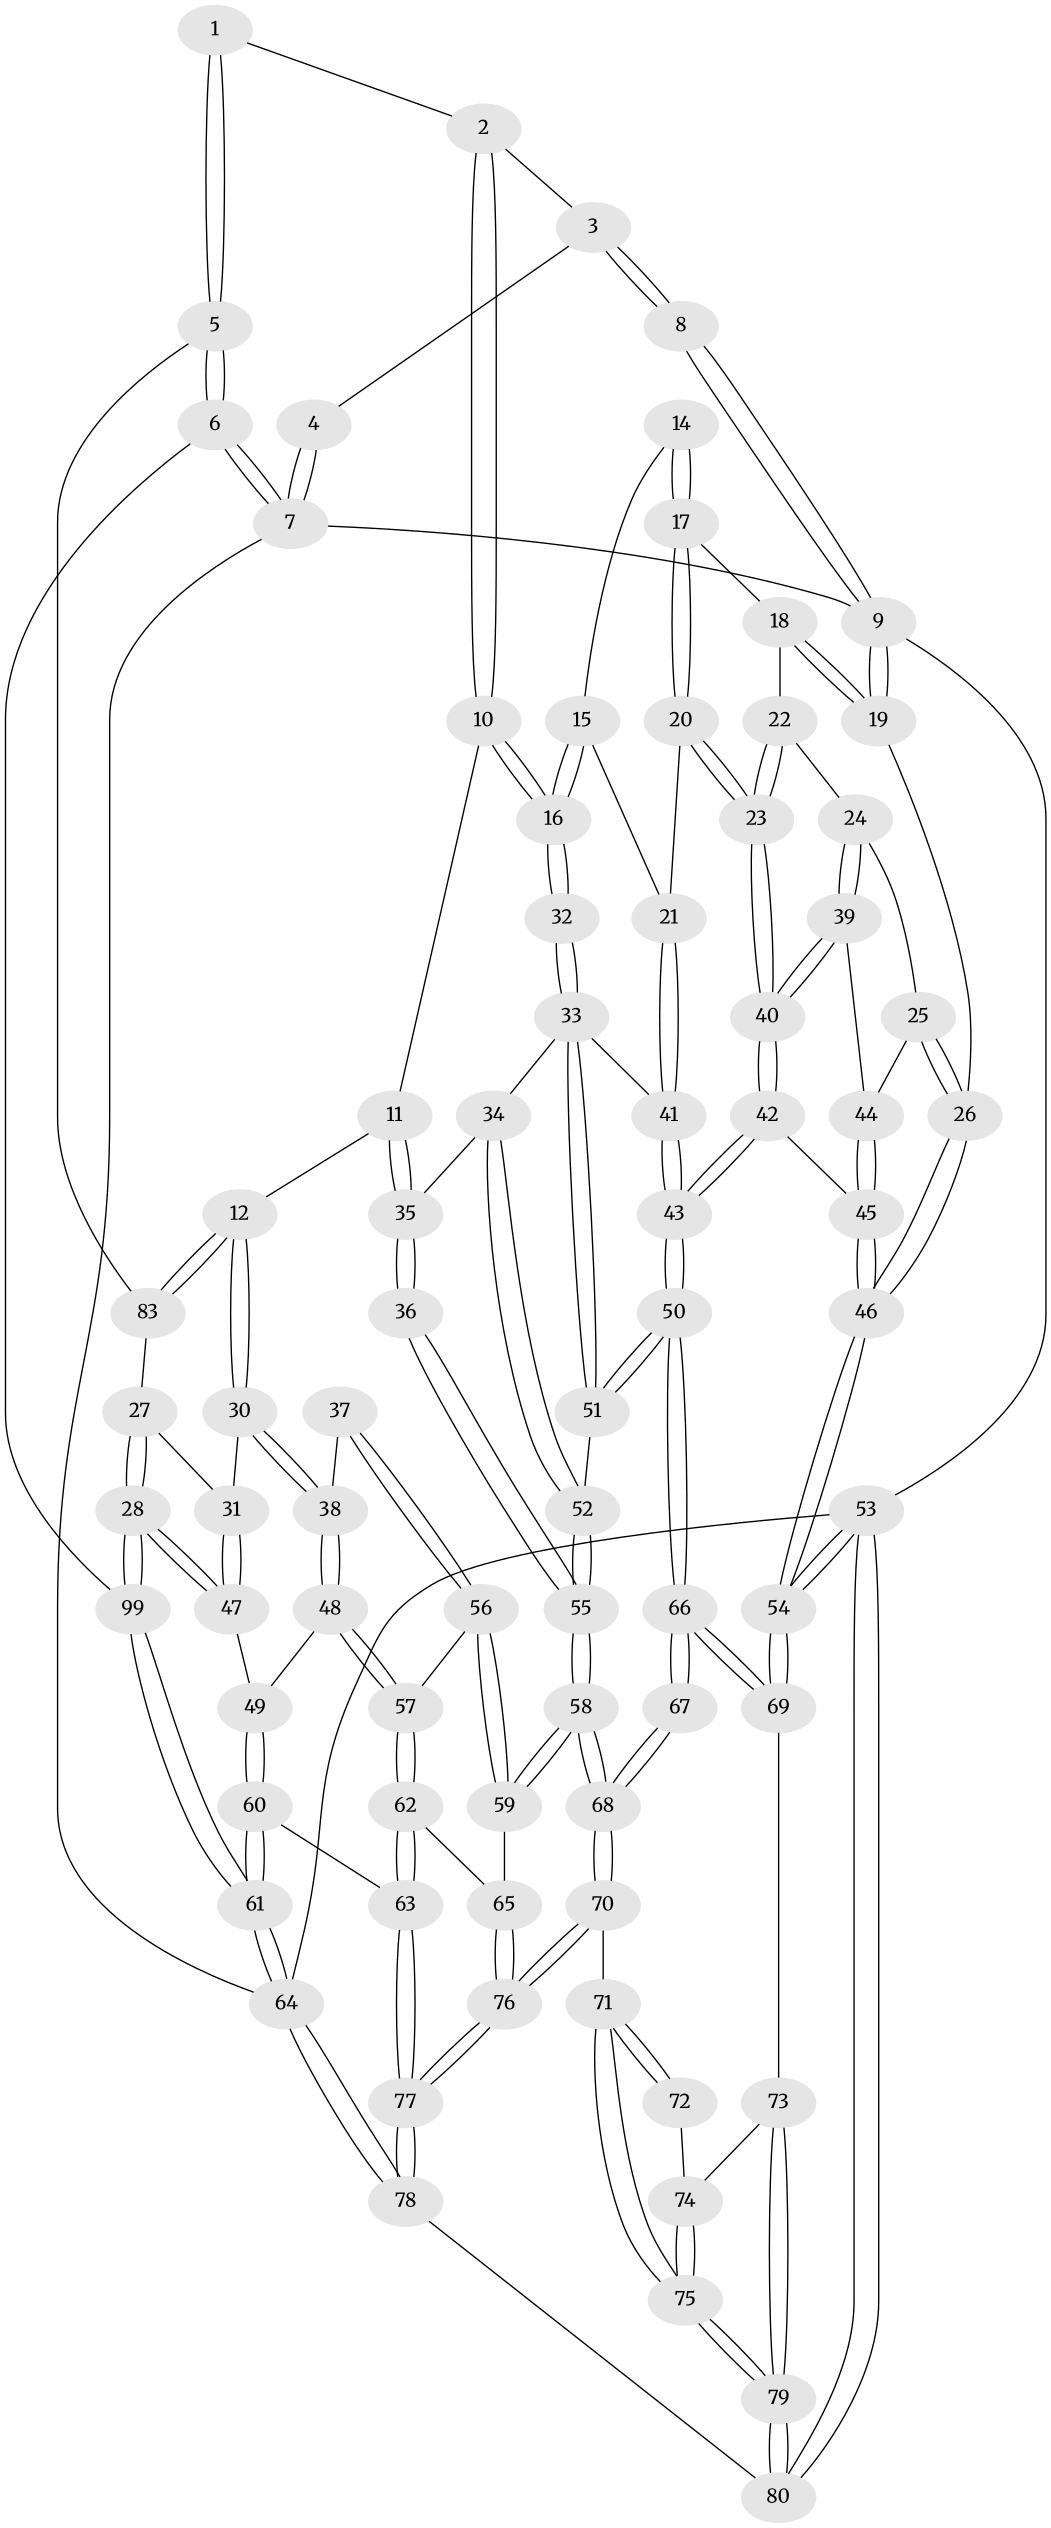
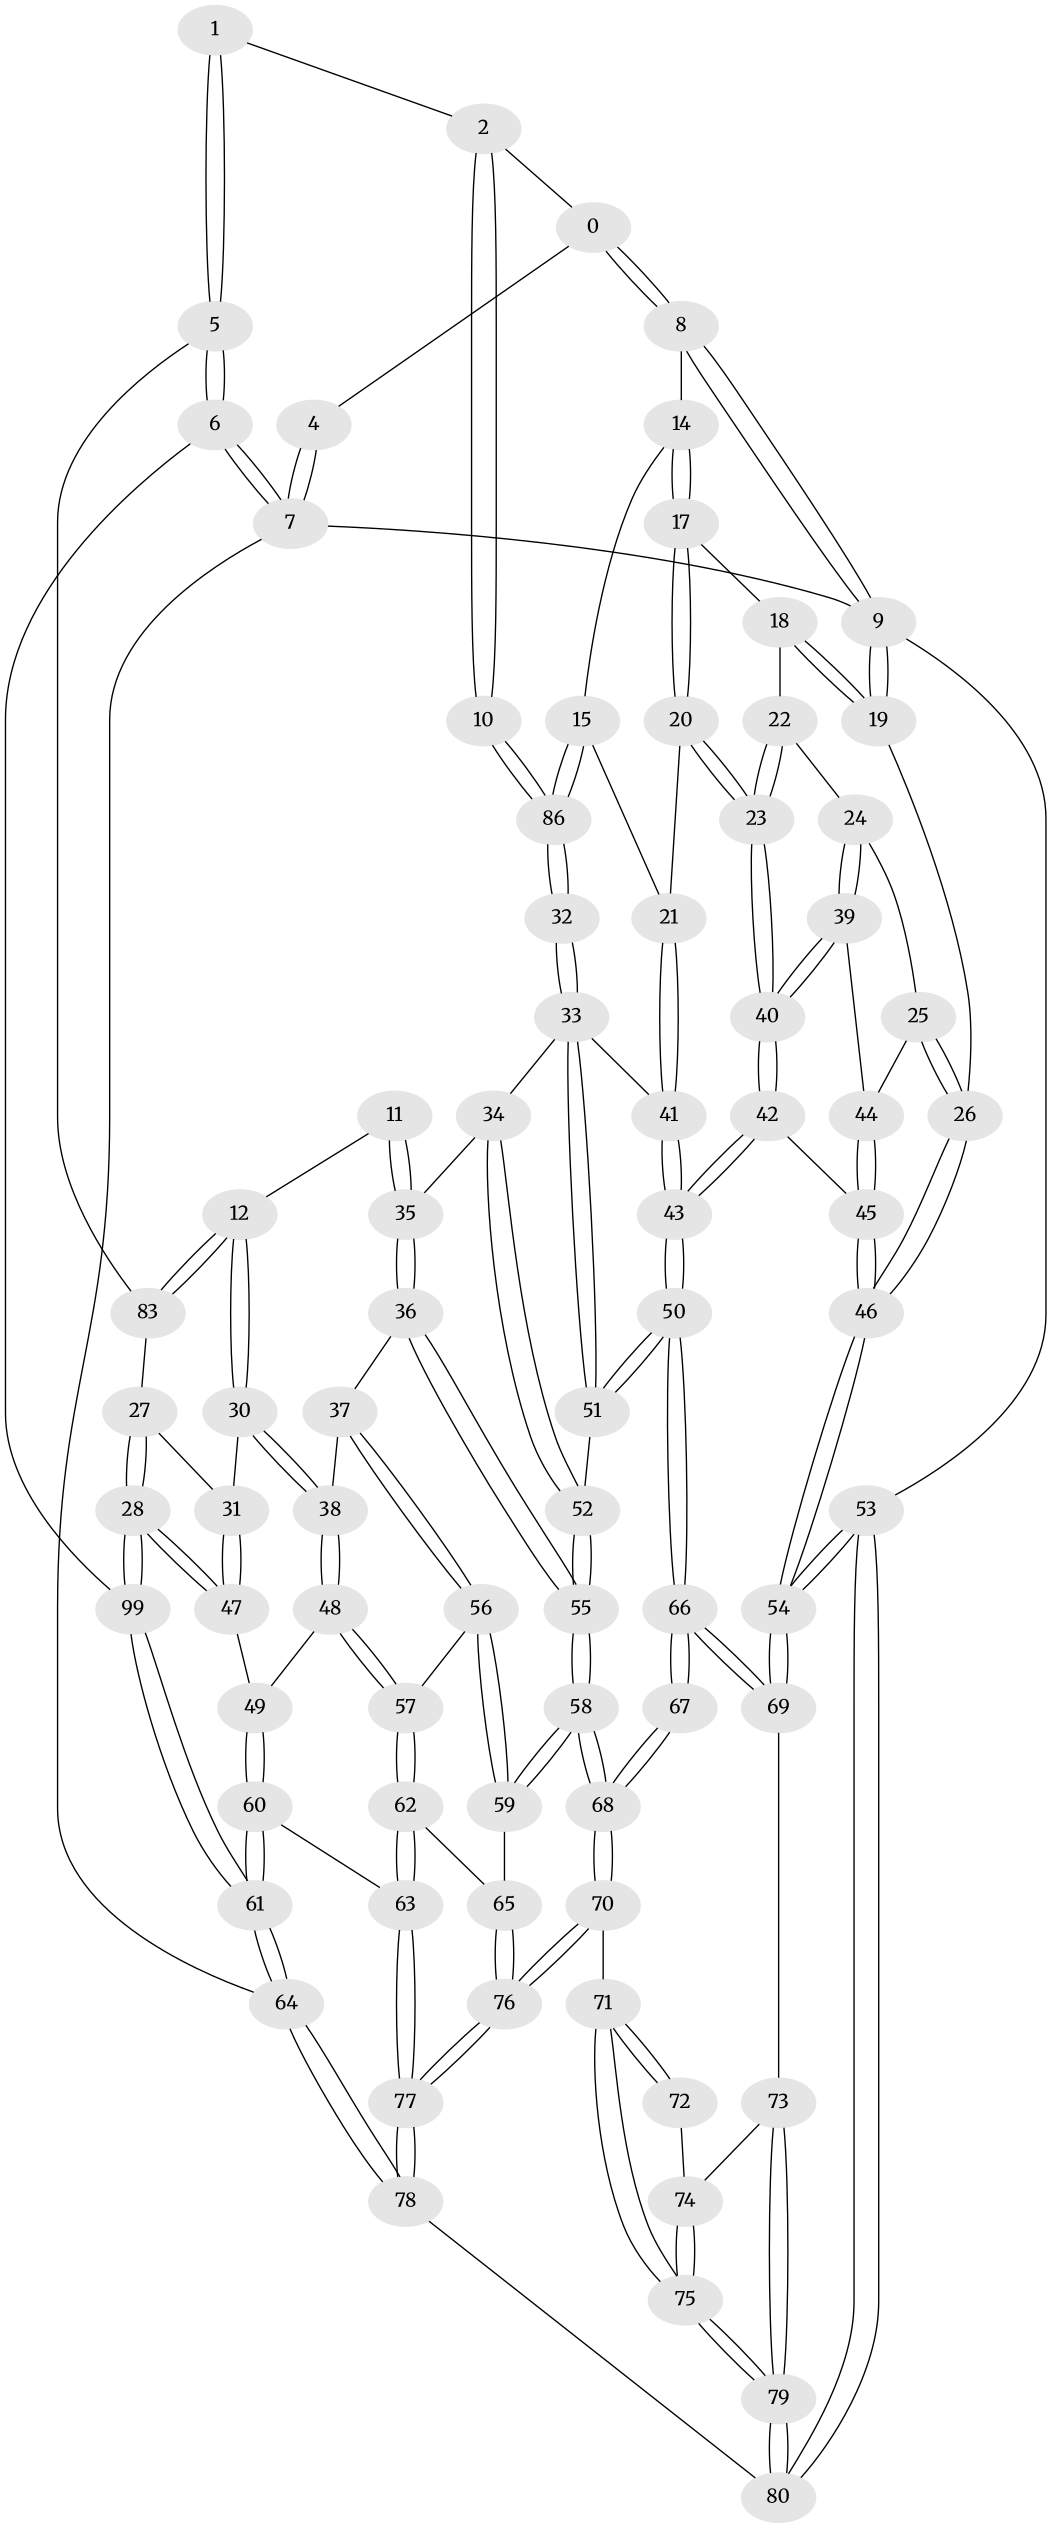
(594, 228) -> (594, 228)
none -> (681, 376)
(554, 820) -> (554, 820)
(439, 919) -> none
none -> (373, 1363)
(421, 1592) -> none
